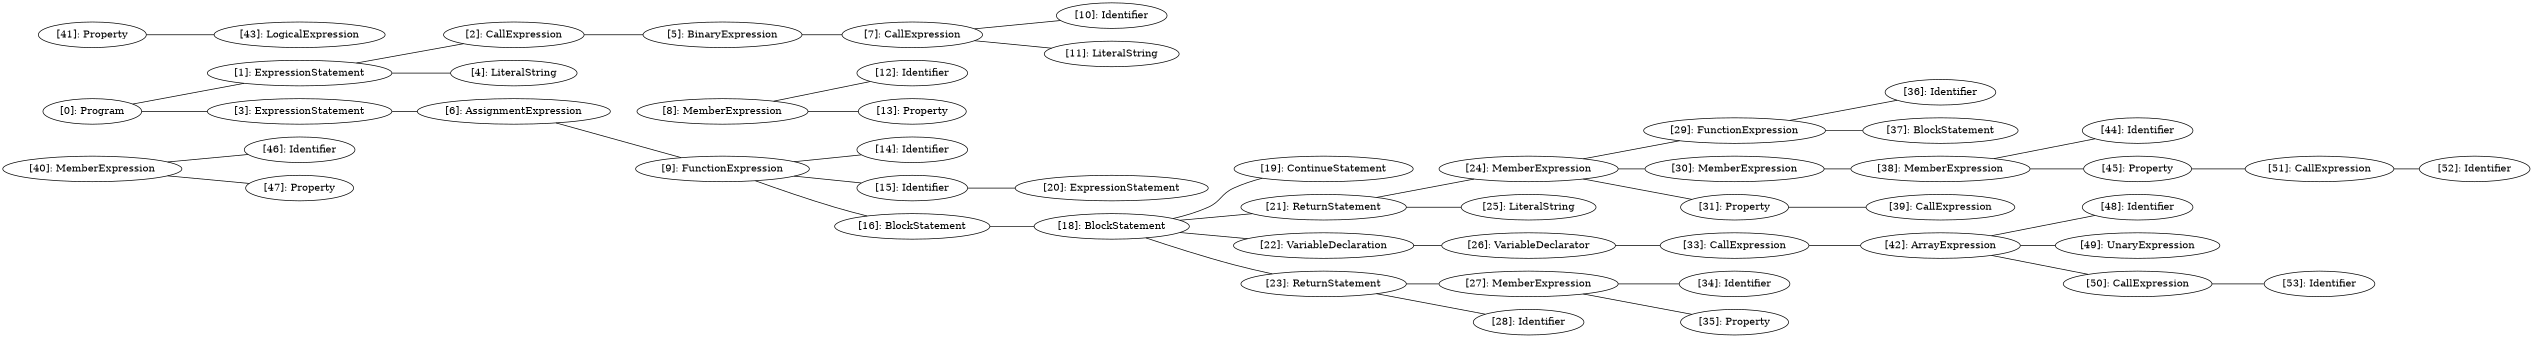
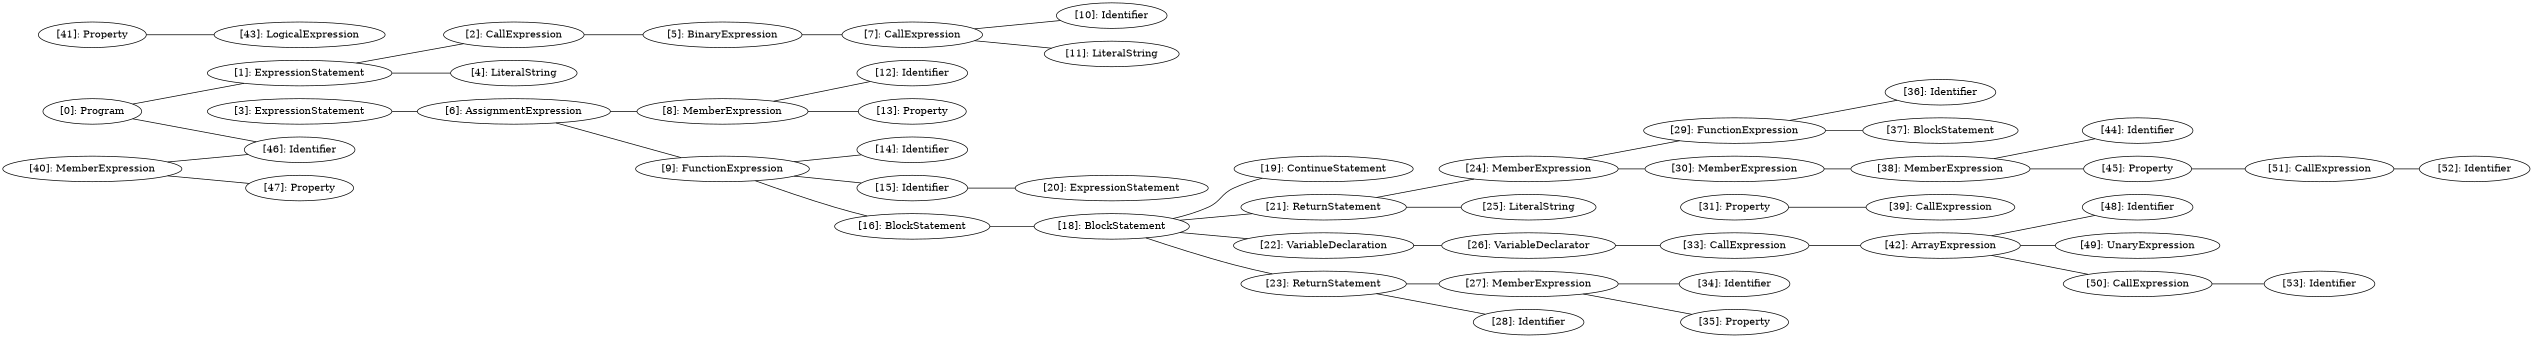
(175, 111) -> (194, 130)
none -> (624, 111)
(1638, 189) -> none
